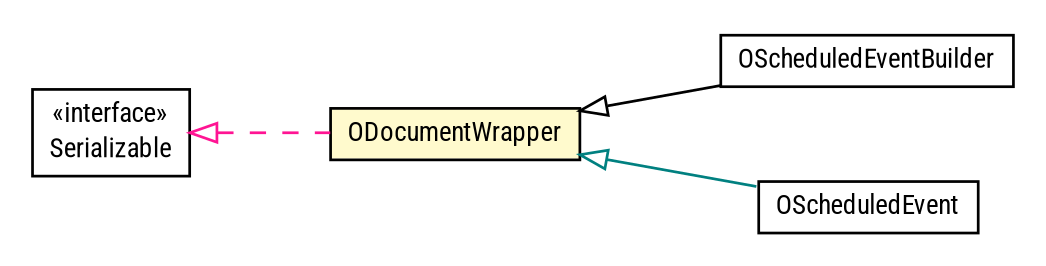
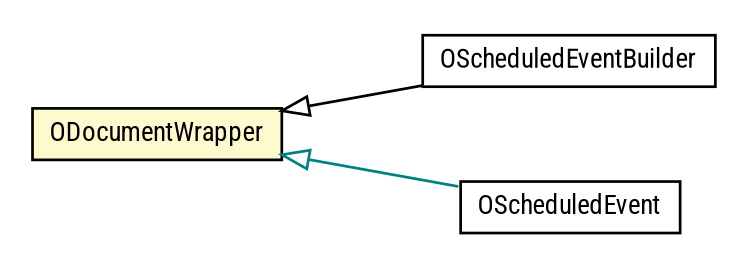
(111, 133) -> none
